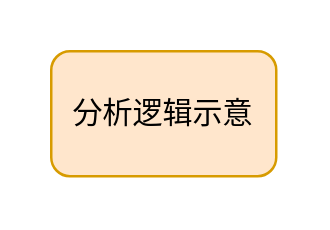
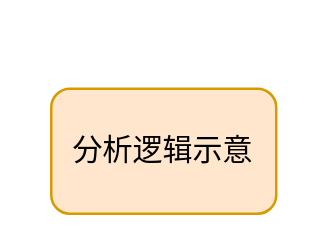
(164, 114) -> (164, 151)
